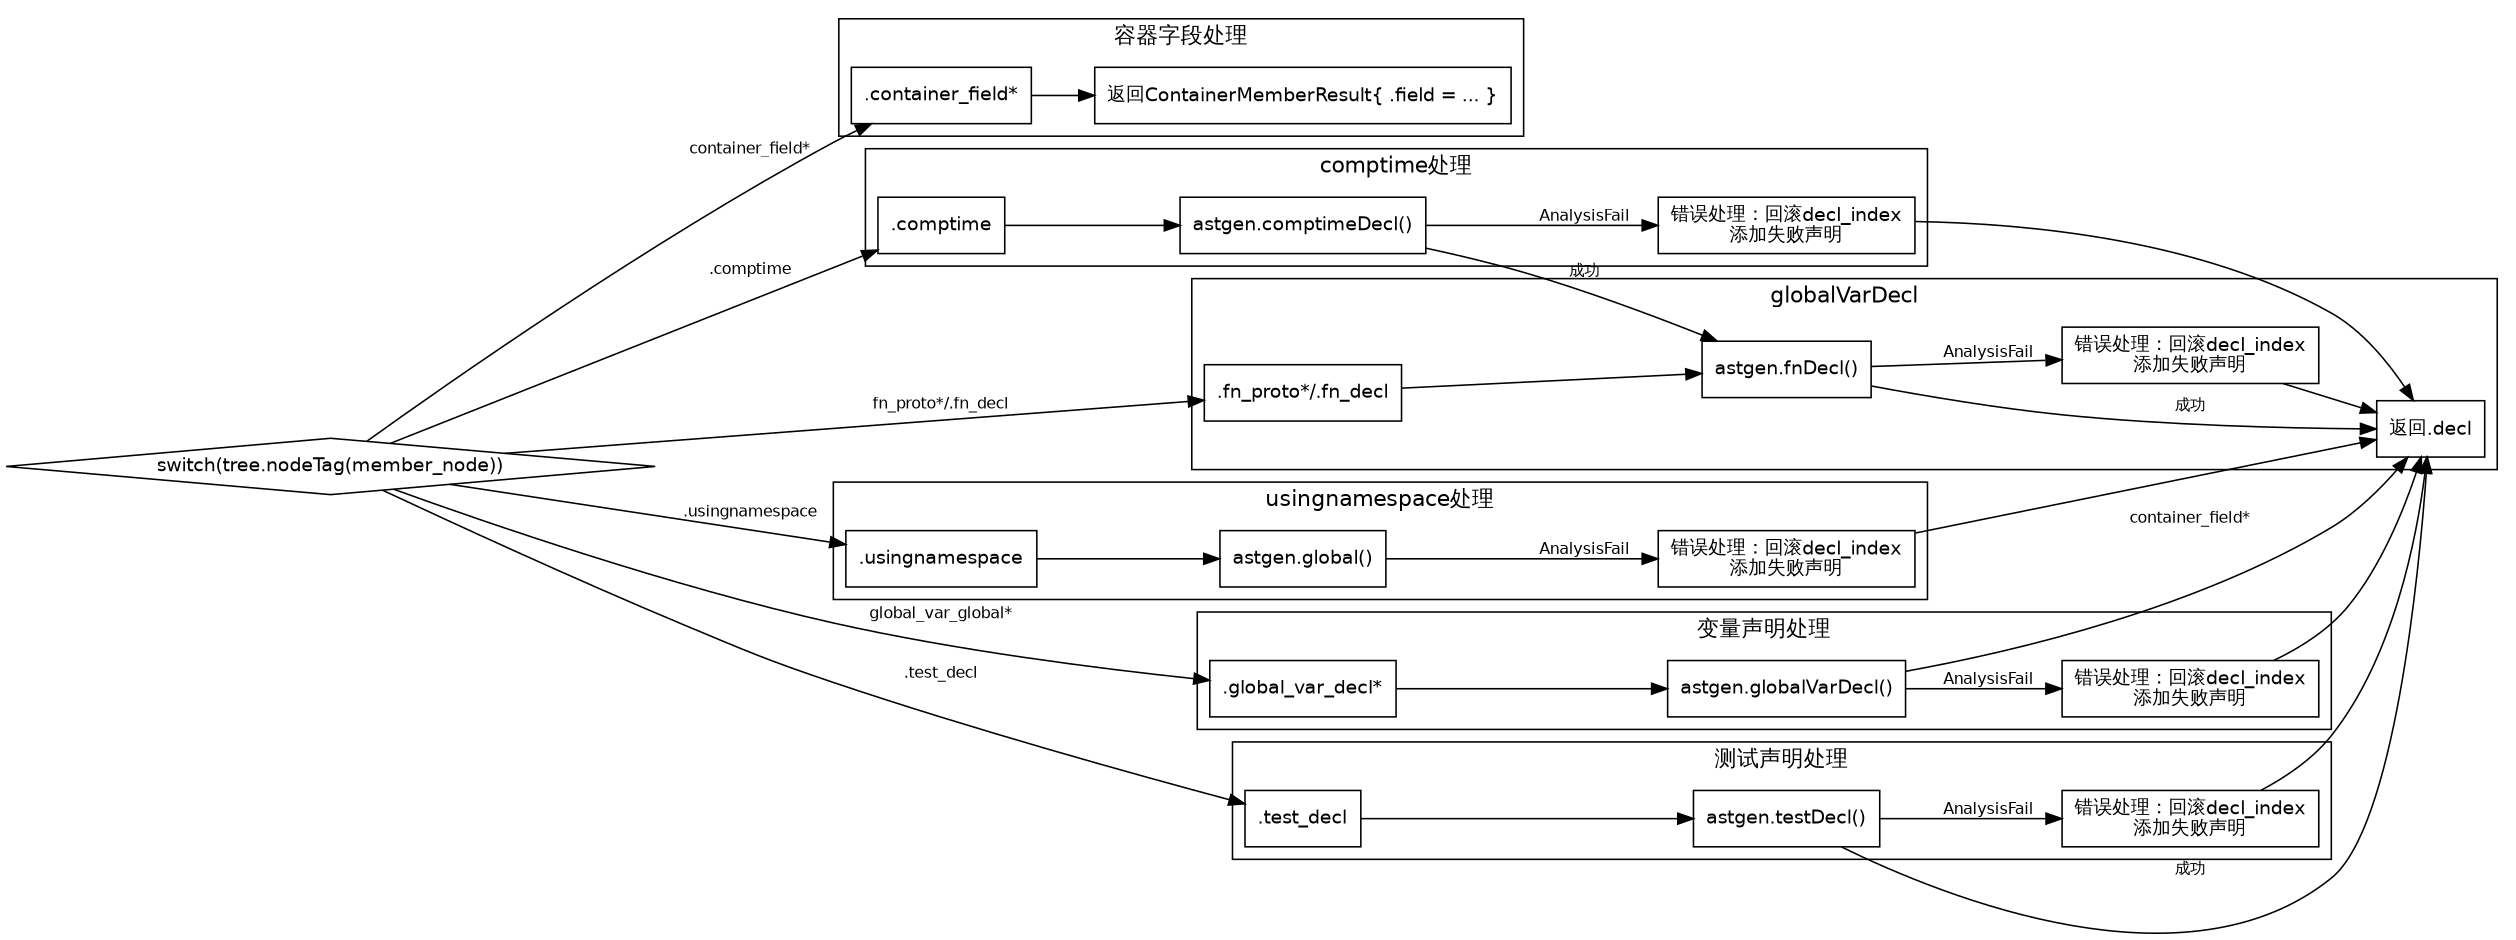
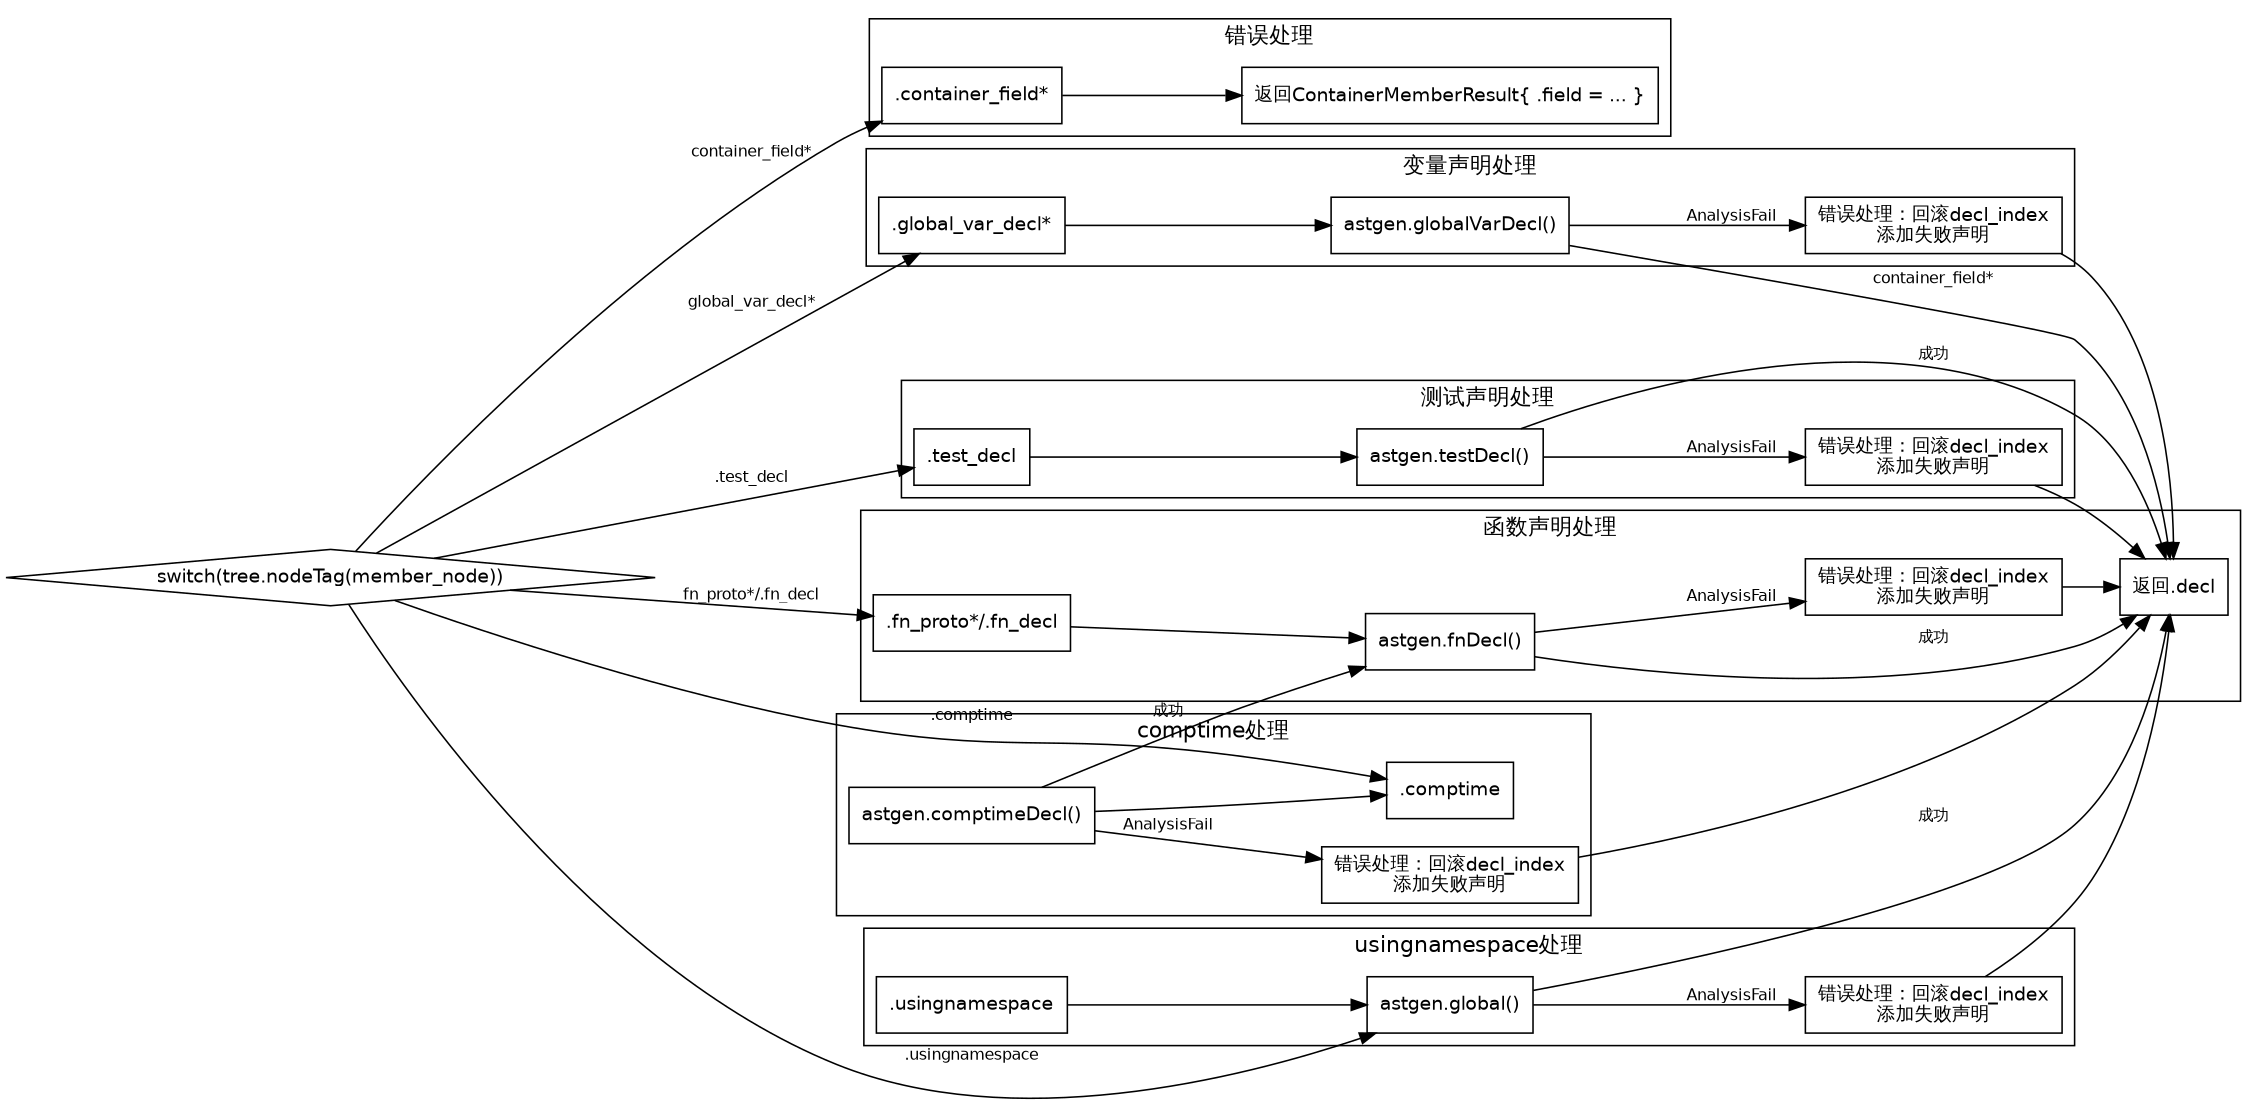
(1181, 37) -> (1270, 37)
(1084, 225) -> (1233, 805)
(1845, 297) -> (1551, 528)
(640, 513) -> (772, 1032)
(941, 614) -> (752, 303)
none -> (1916, 899)
